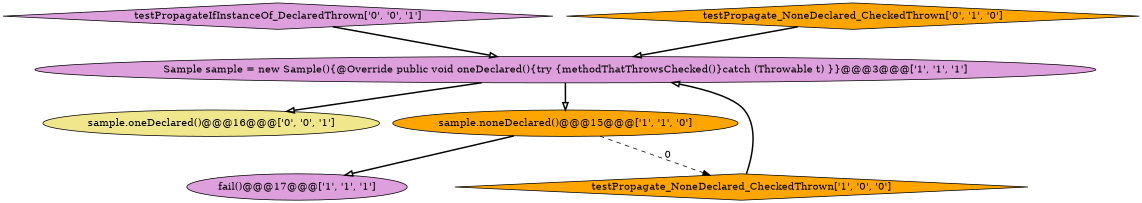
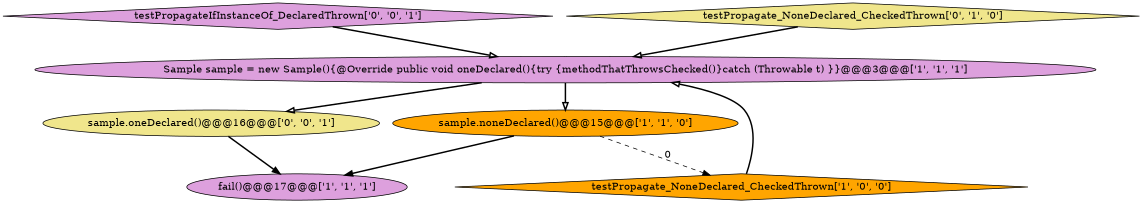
(853, 16) -> (853, 16)
none -> (251, 153)
(433, 155) -> (433, 155)
